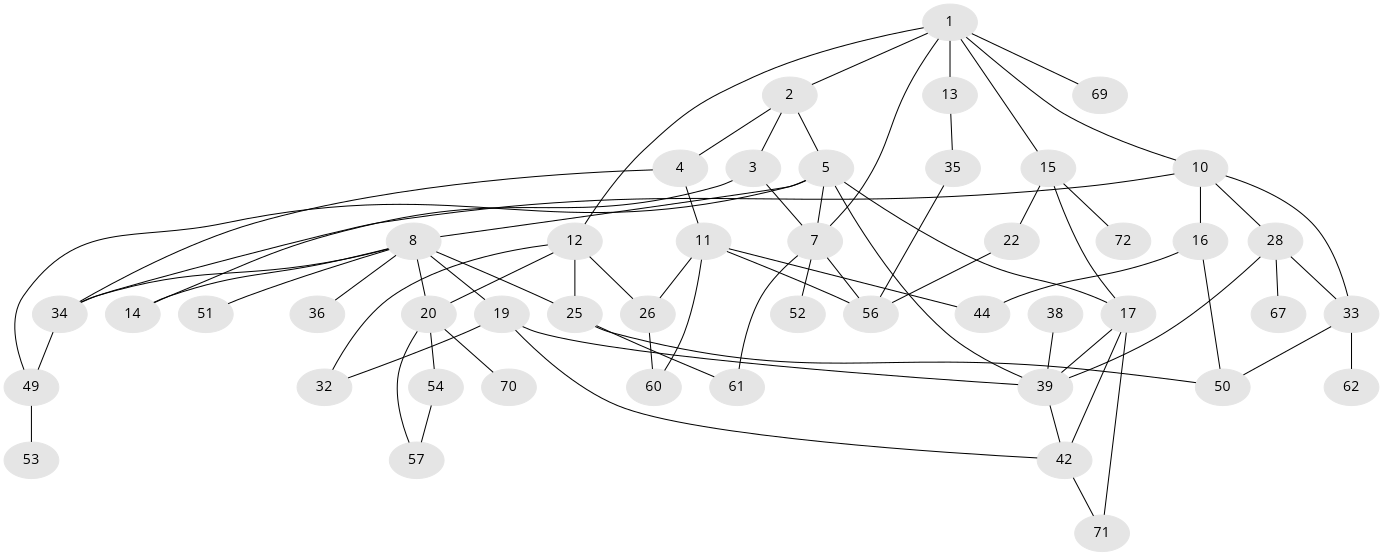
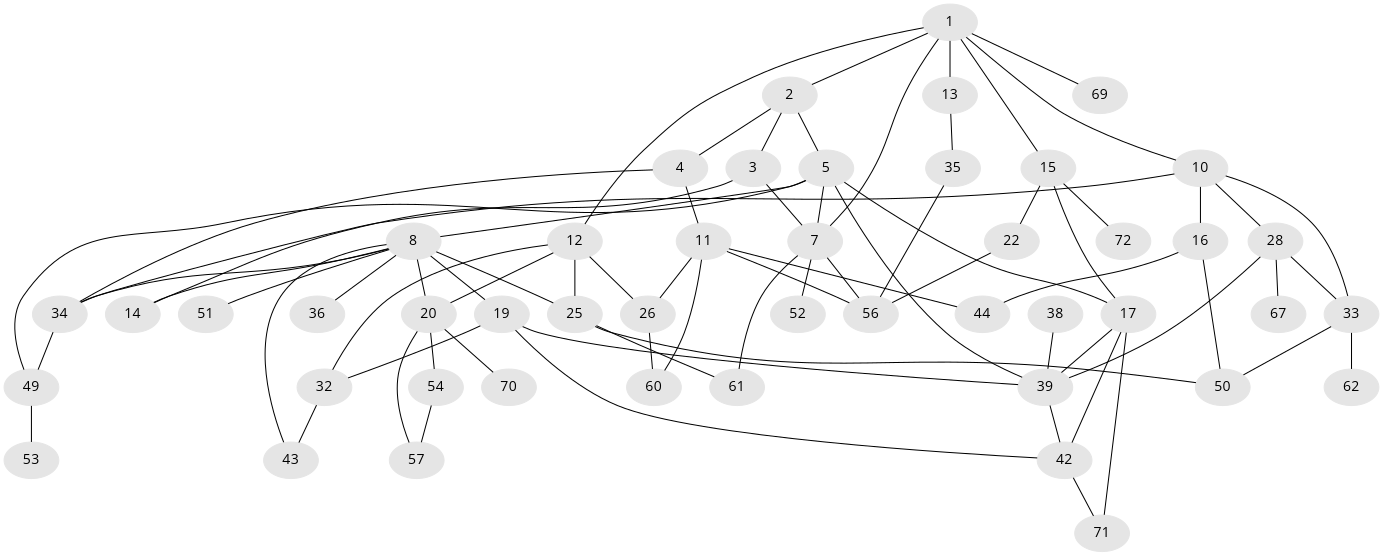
none -> (291, 460)
